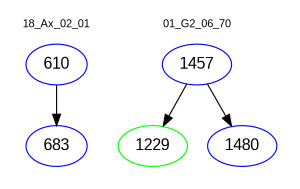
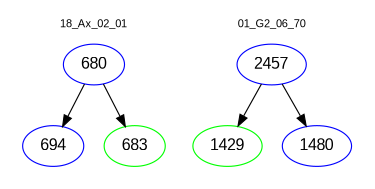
(57, 65) -> (94, 65)
(197, 65) -> (272, 65)
none -> (53, 146)
(57, 146) -> (135, 146)
(153, 146) -> (228, 146)
